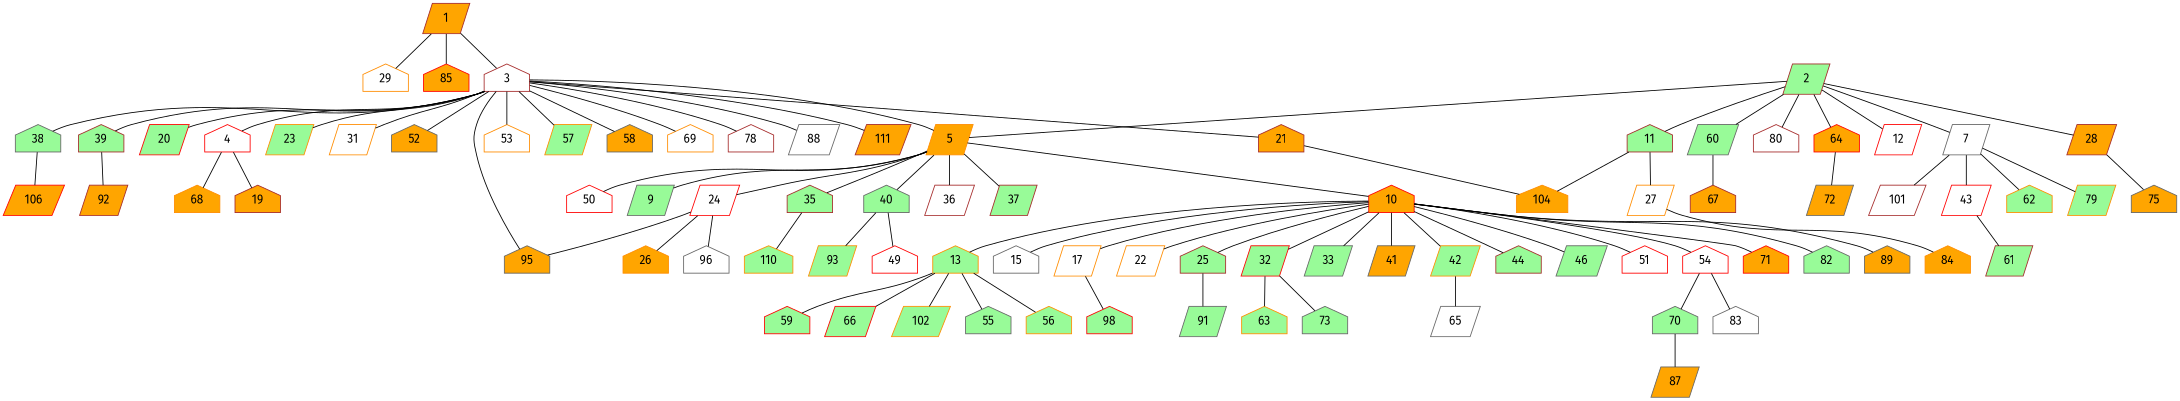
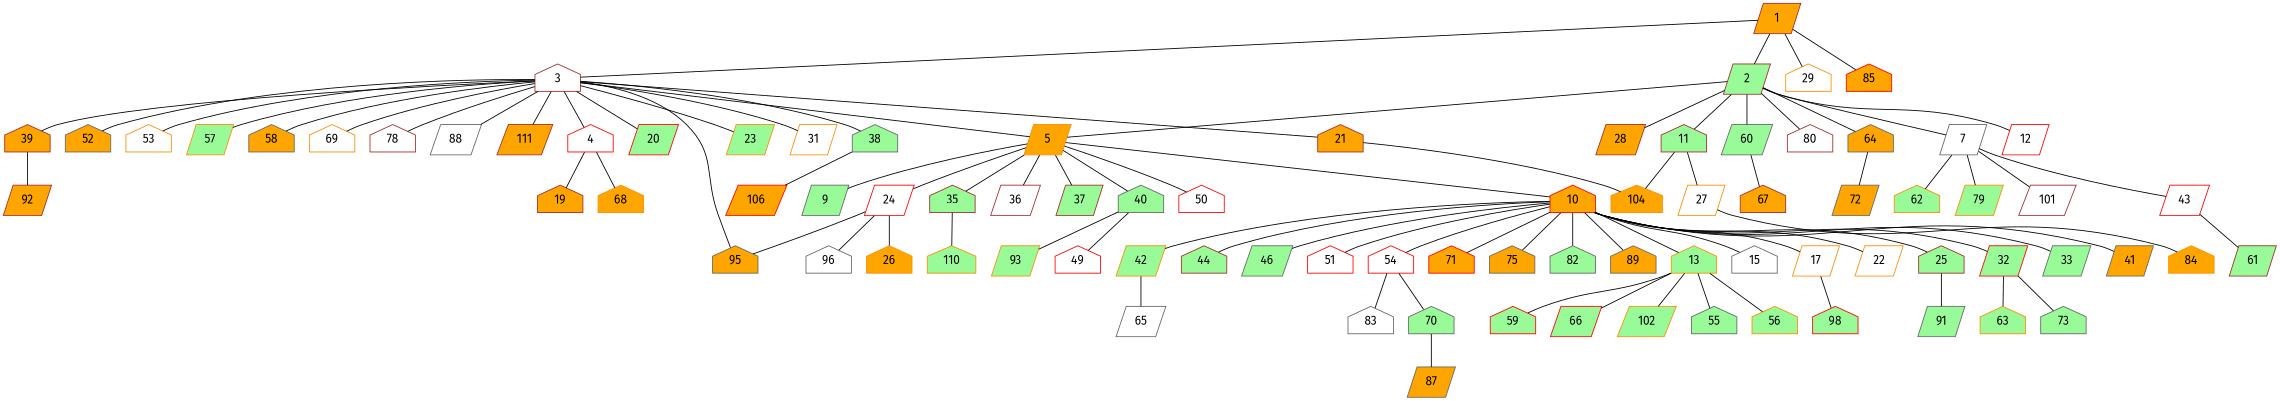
none -> (1762, 49)
(101, 140) -> (27, 140)
(1837, 140) -> (1871, 140)
(2125, 172) -> (1542, 231)
